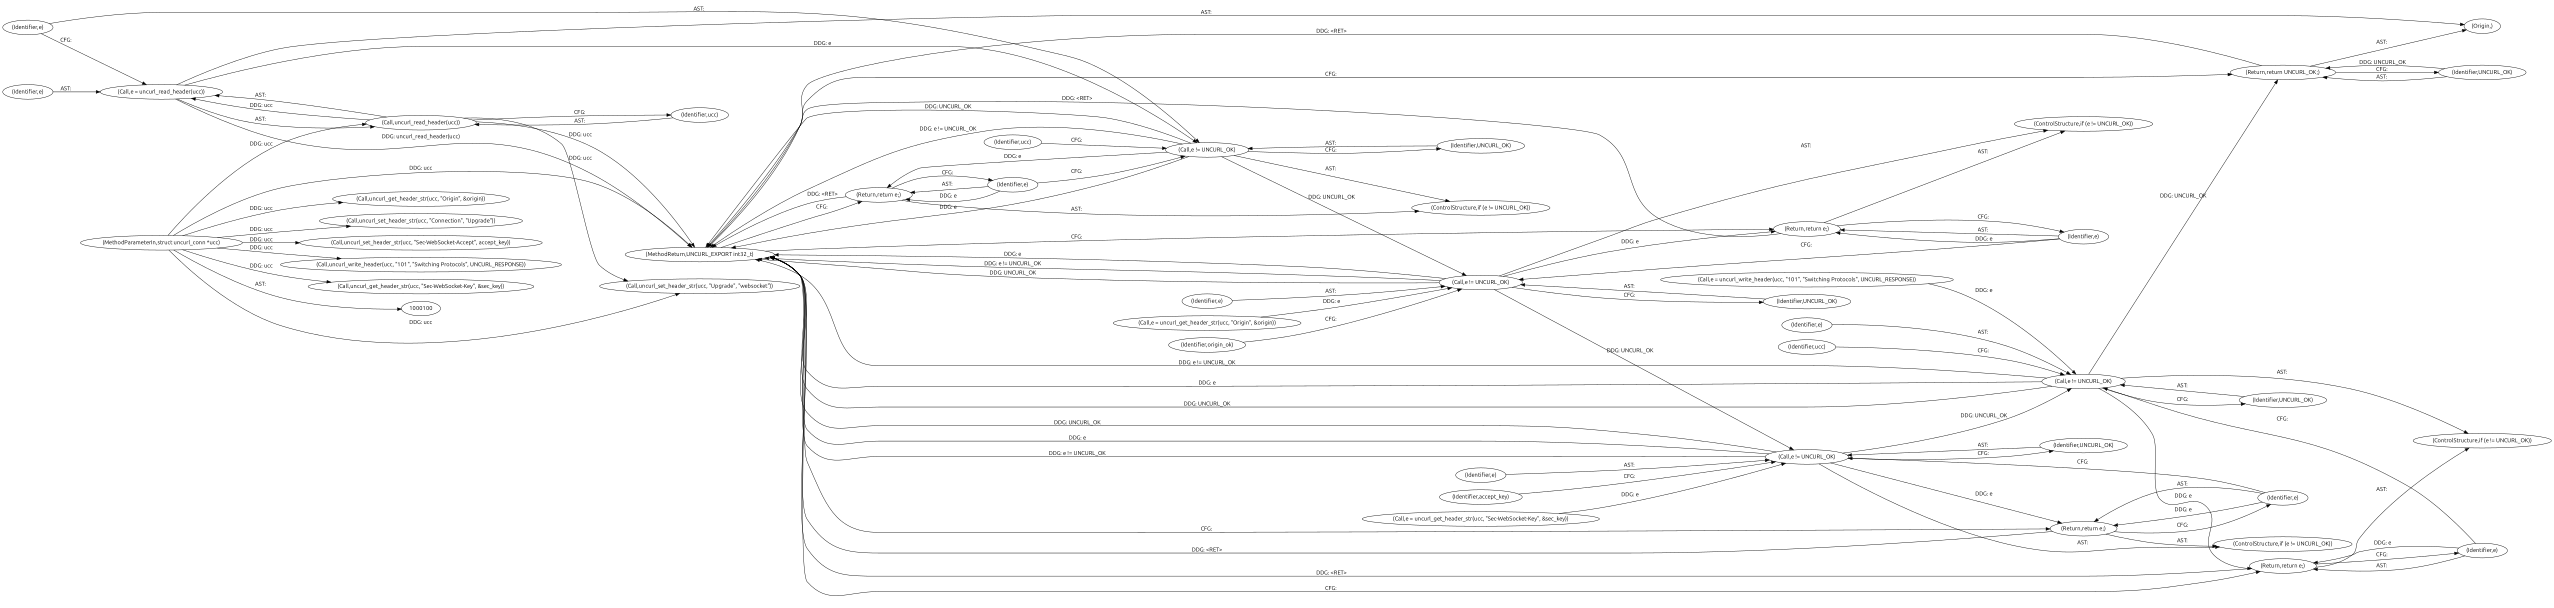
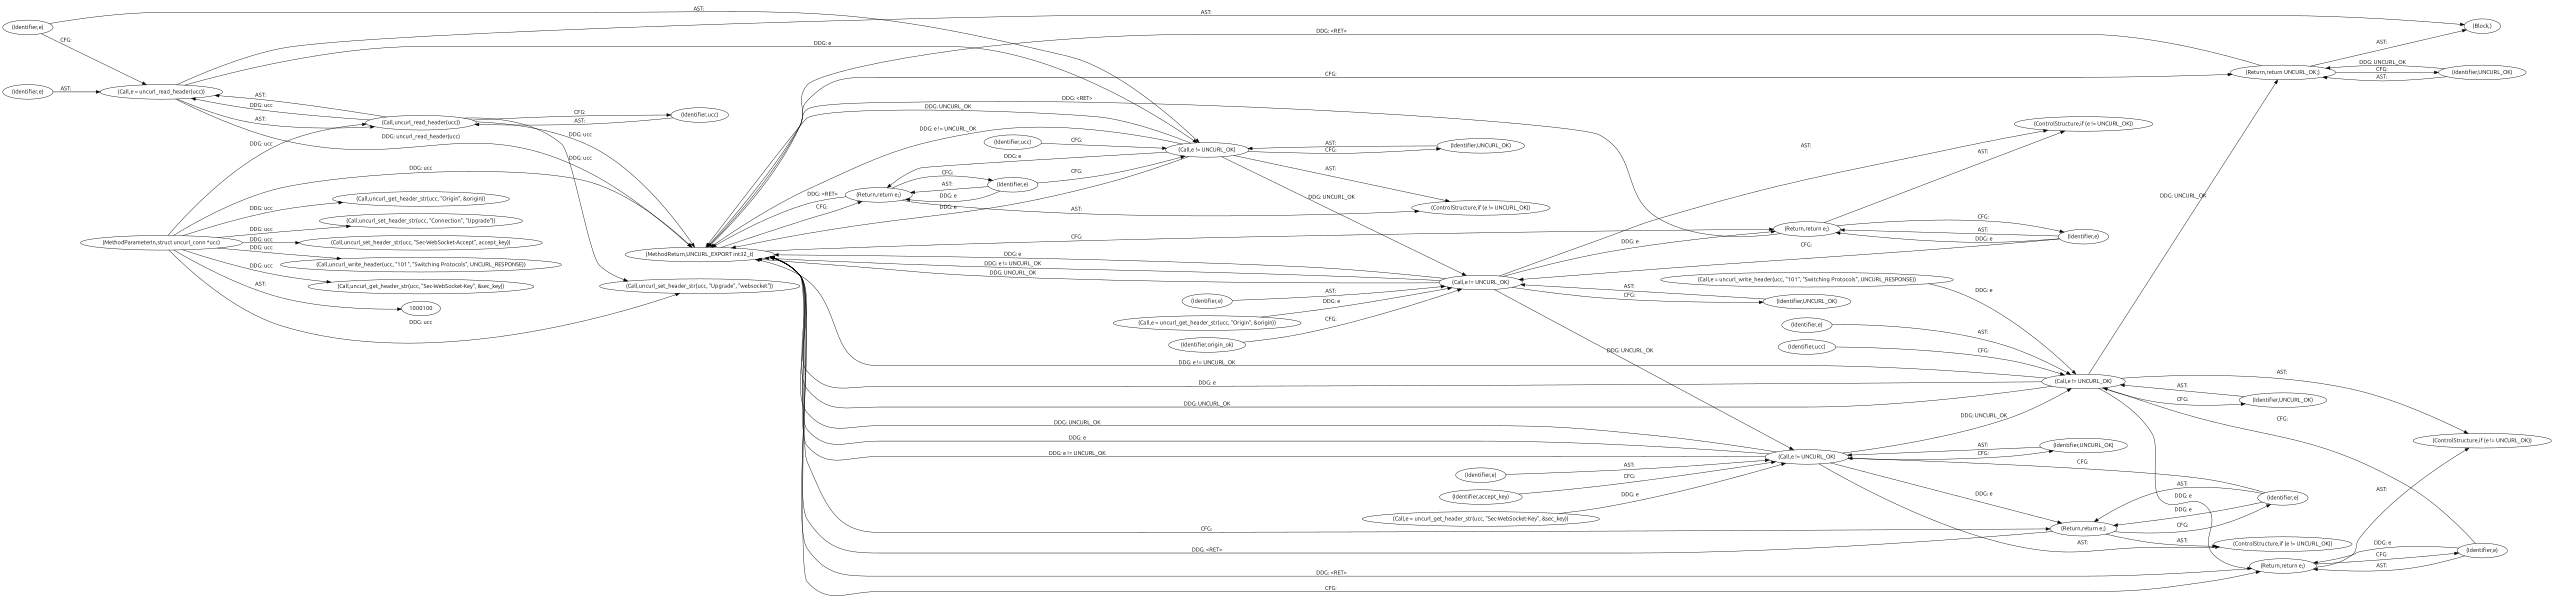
(2482, 26) -> (2482, 26)
